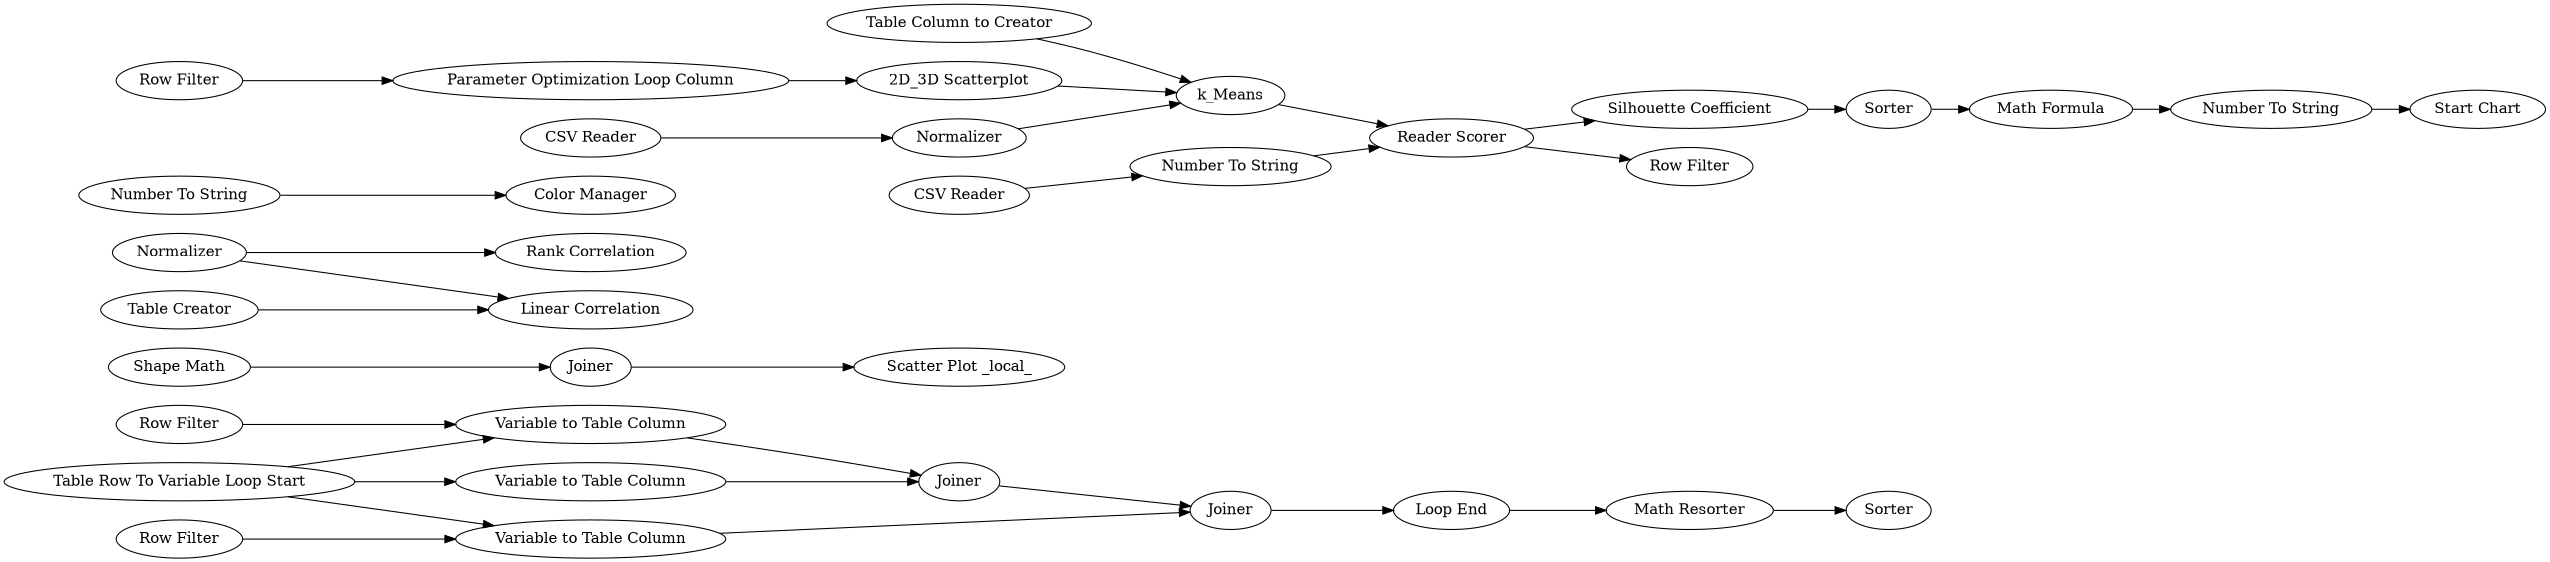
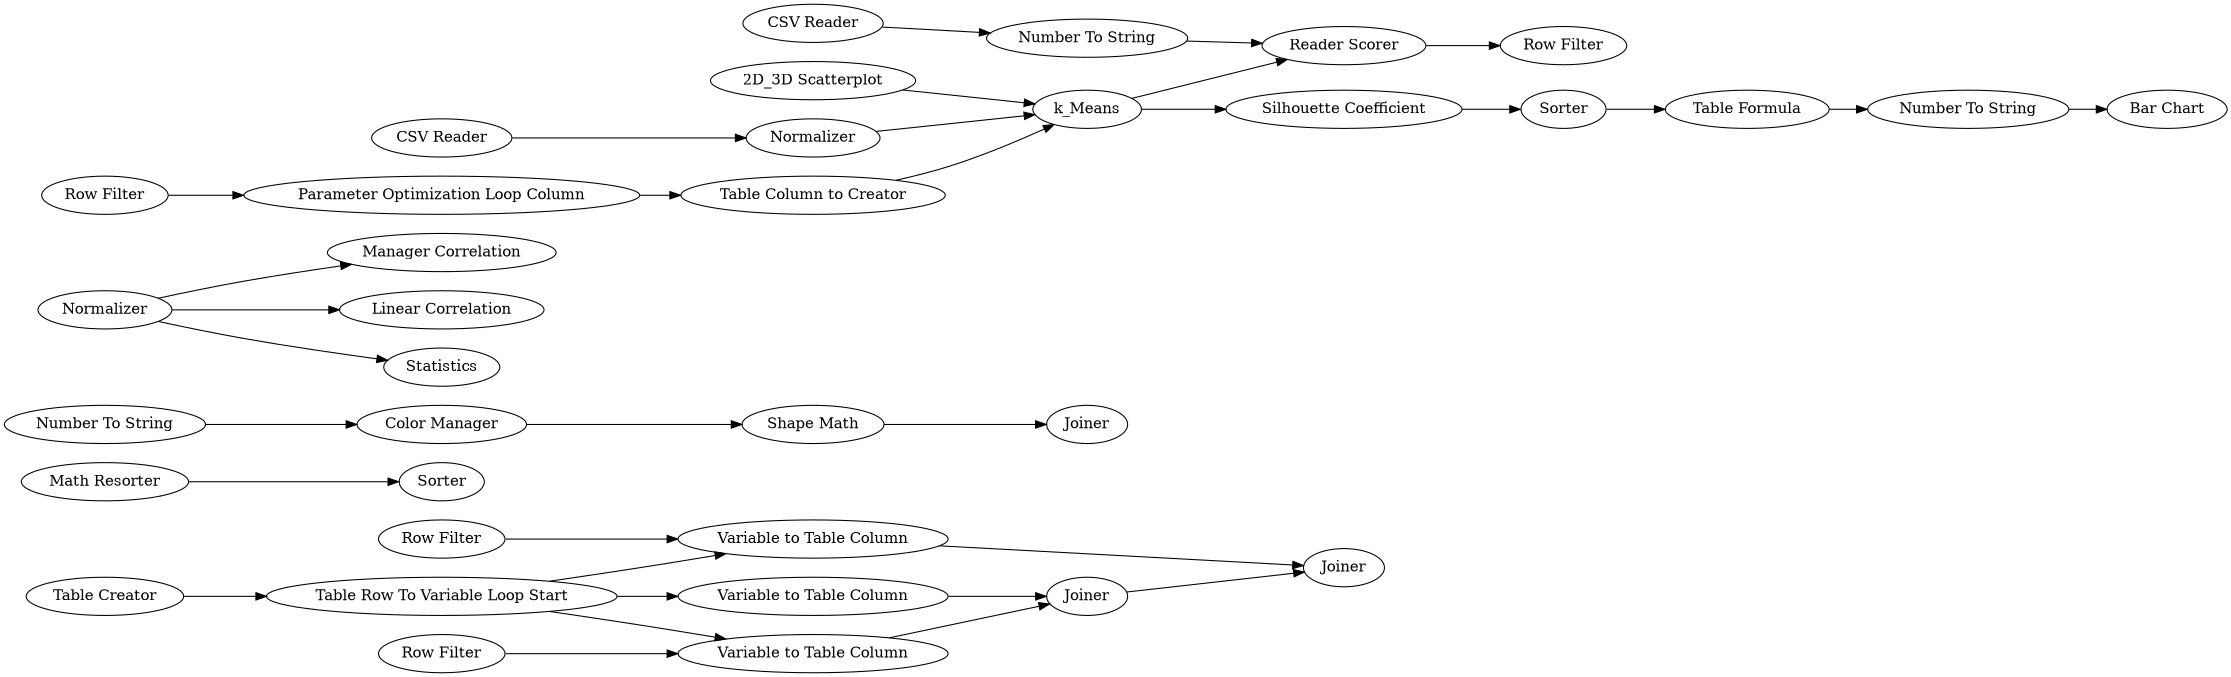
(817, 81) -> (655, 195)
(2051, 109) -> (1747, 109)
(2478, 109) -> (2167, 109)
(1554, 126) -> (1179, 109)
(591, 253) -> (442, 253)
(368, 310) -> (220, 596)
none -> (442, 367)
(959, 367) -> none
none -> (629, 424)
(1451, 510) -> none
